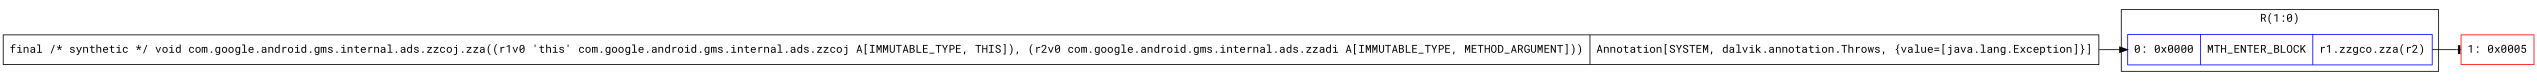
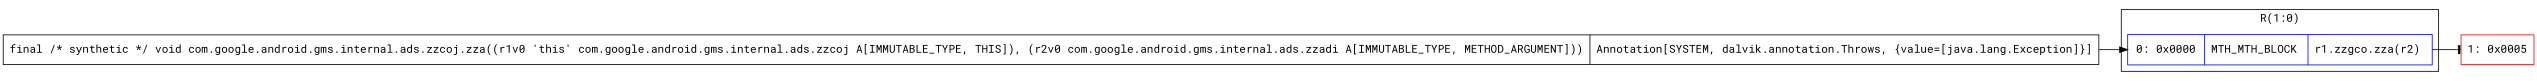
(2257, 49) -> (2254, 49)
